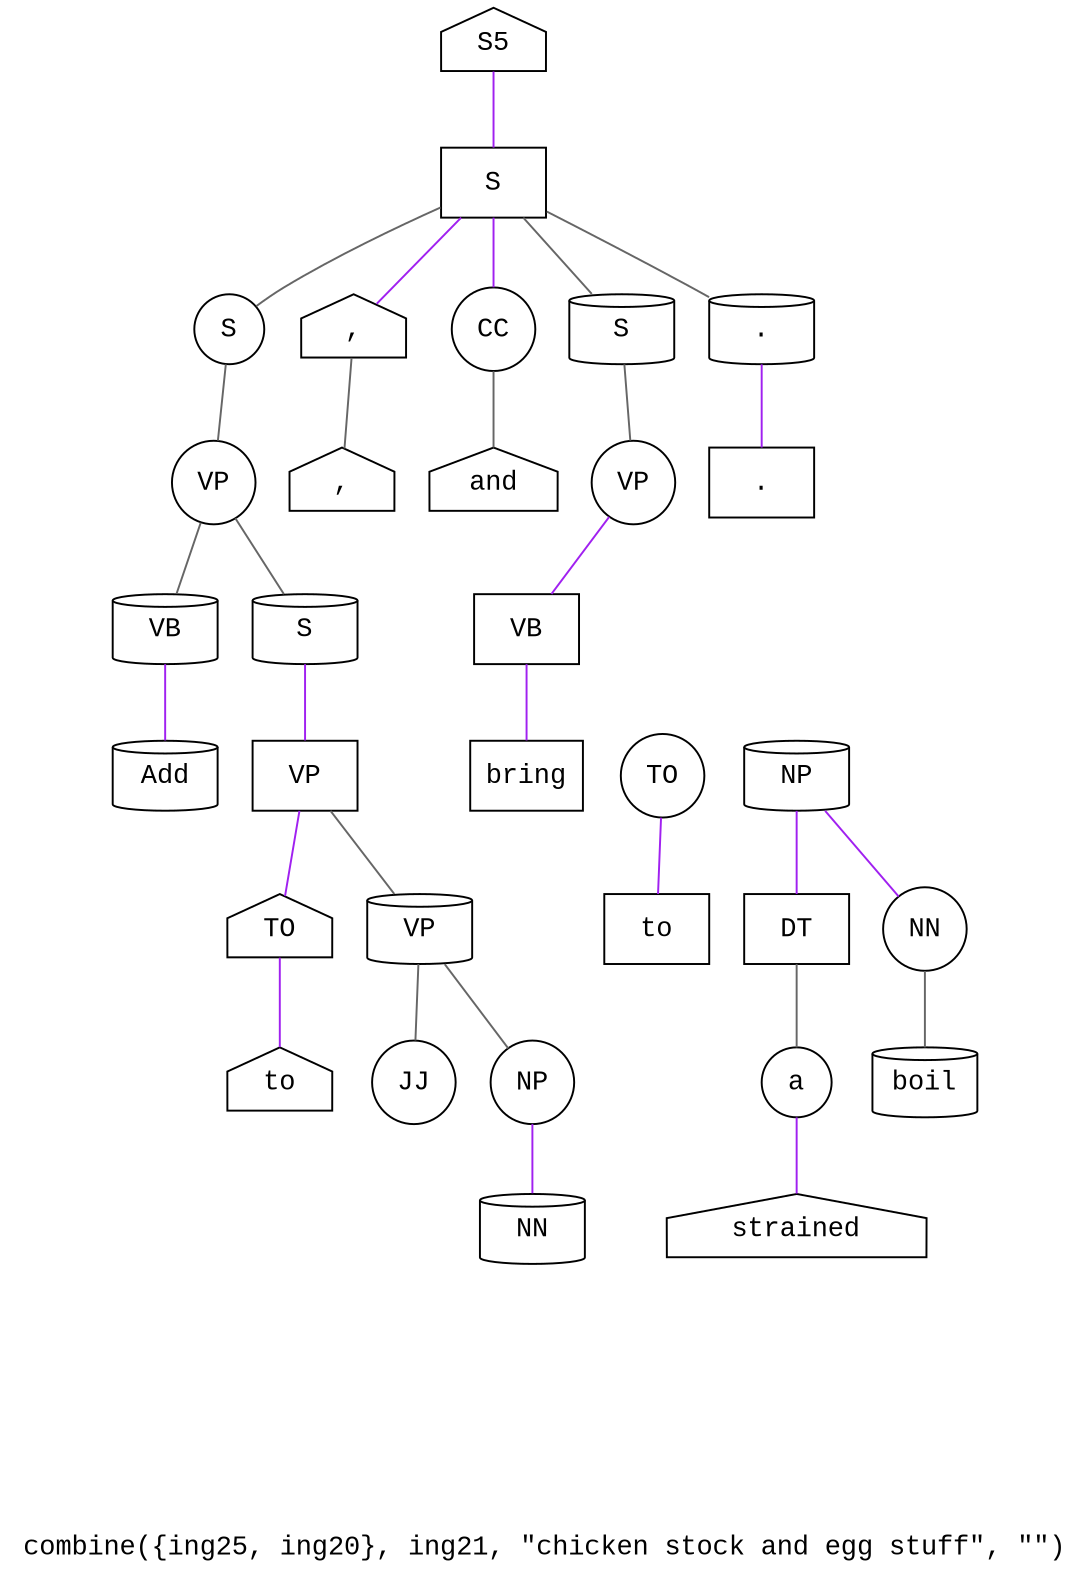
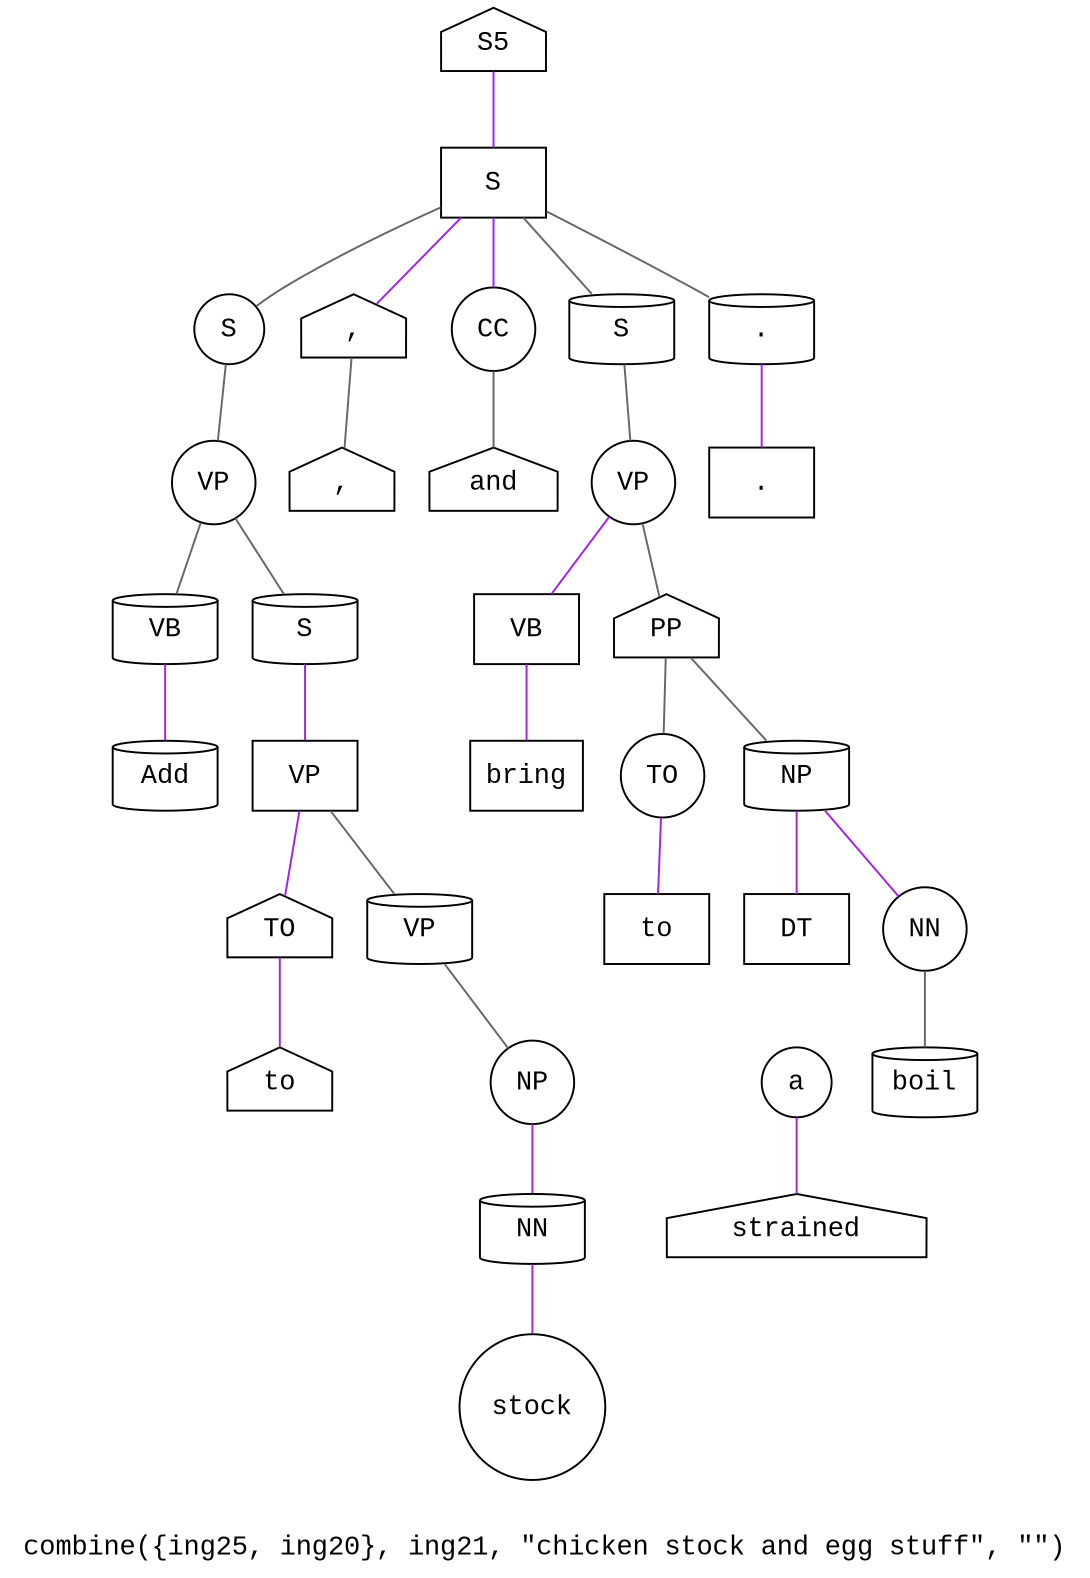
none -> (666, 629)
(797, 1006) -> none
(414, 1082) -> none
none -> (532, 1407)
